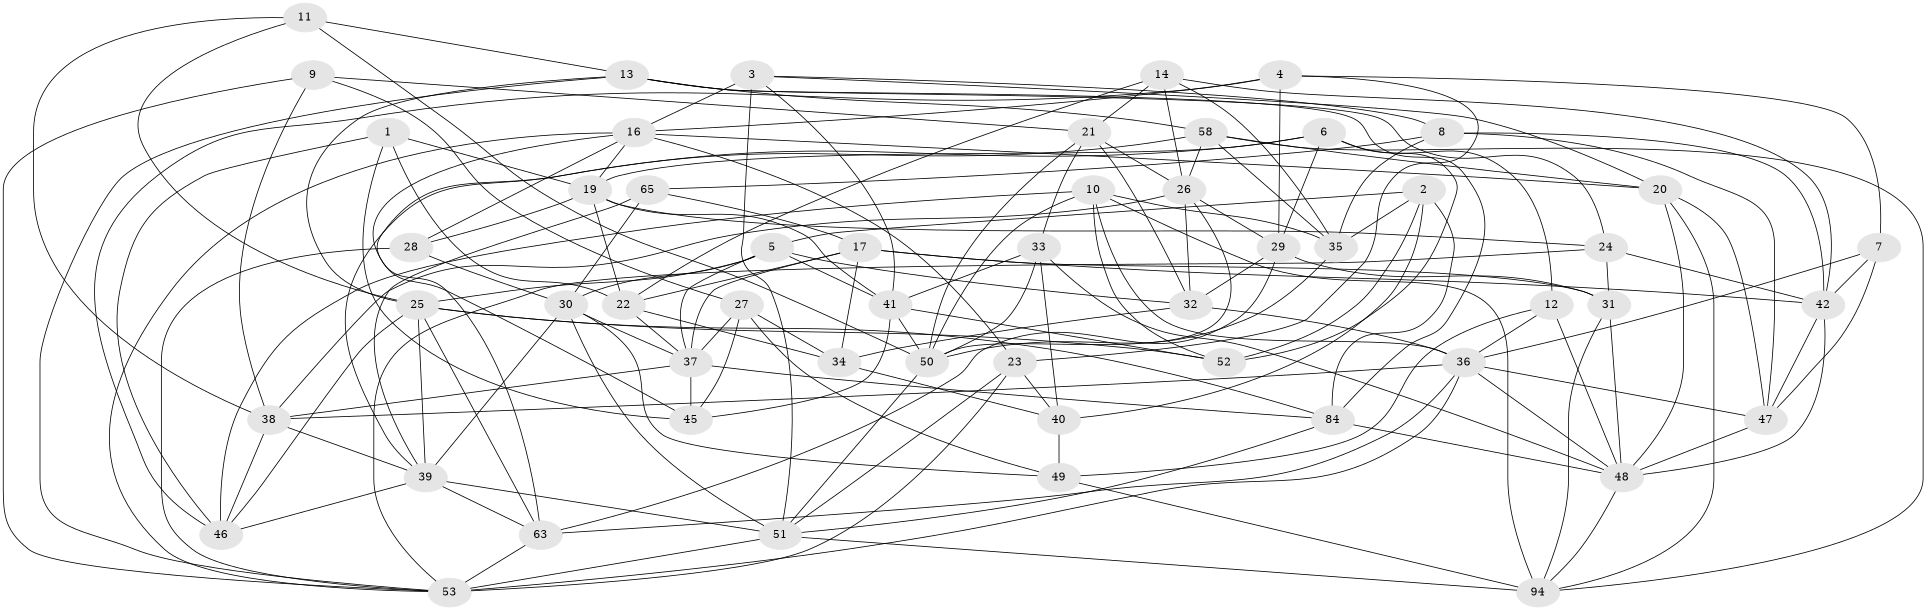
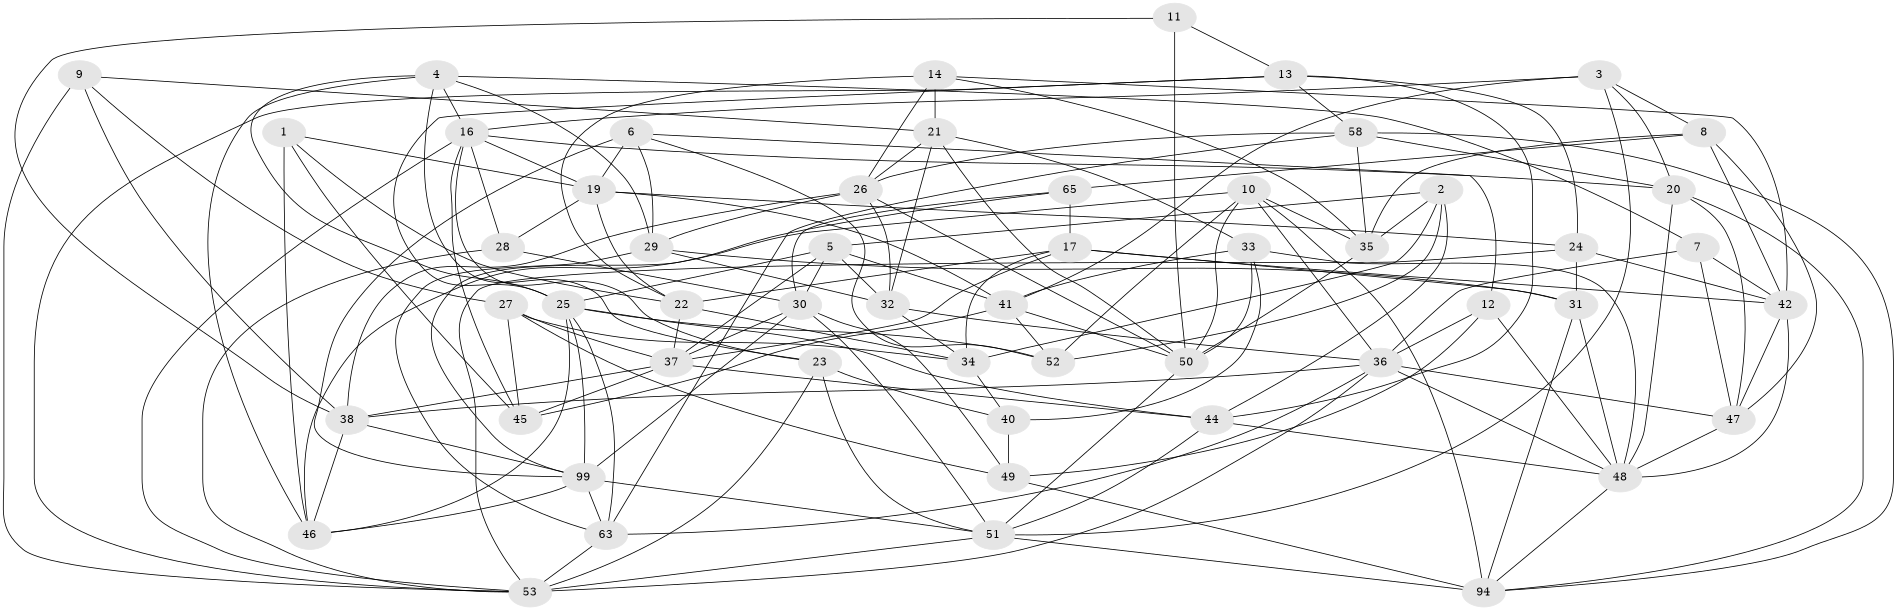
(171, 185) -> (296, 203)
(1281, 368) -> (1227, 303)
(1333, 420) -> (1212, 420)
(426, 478) -> (584, 478)
